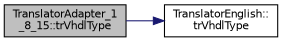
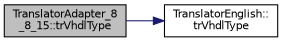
(65, 21) -> (65, 21)
